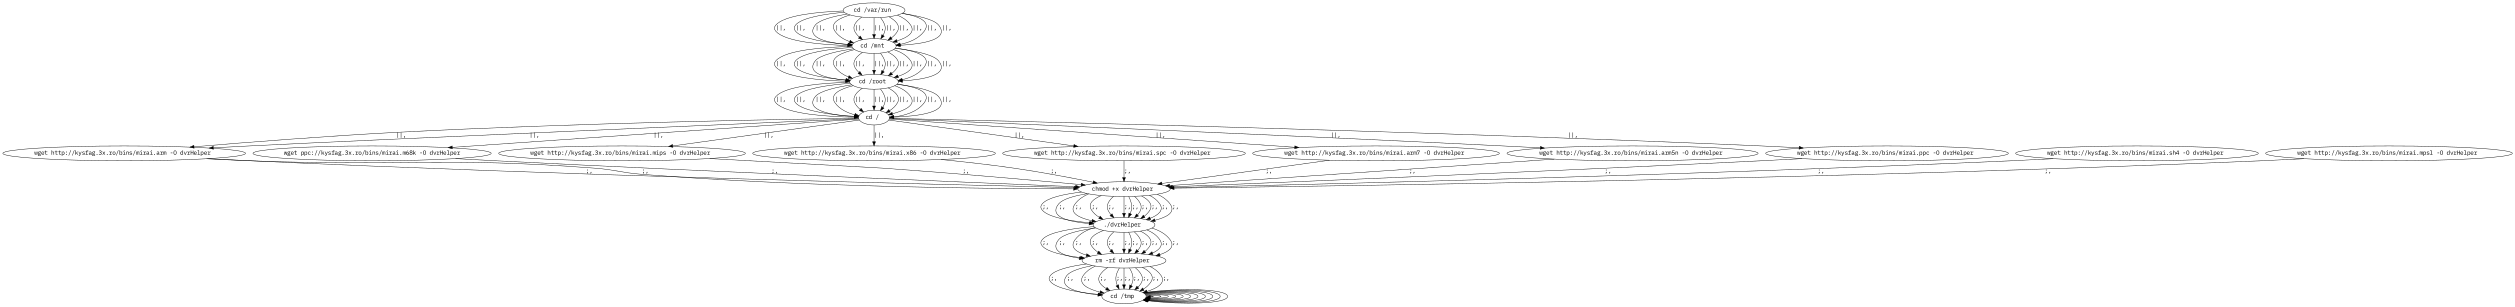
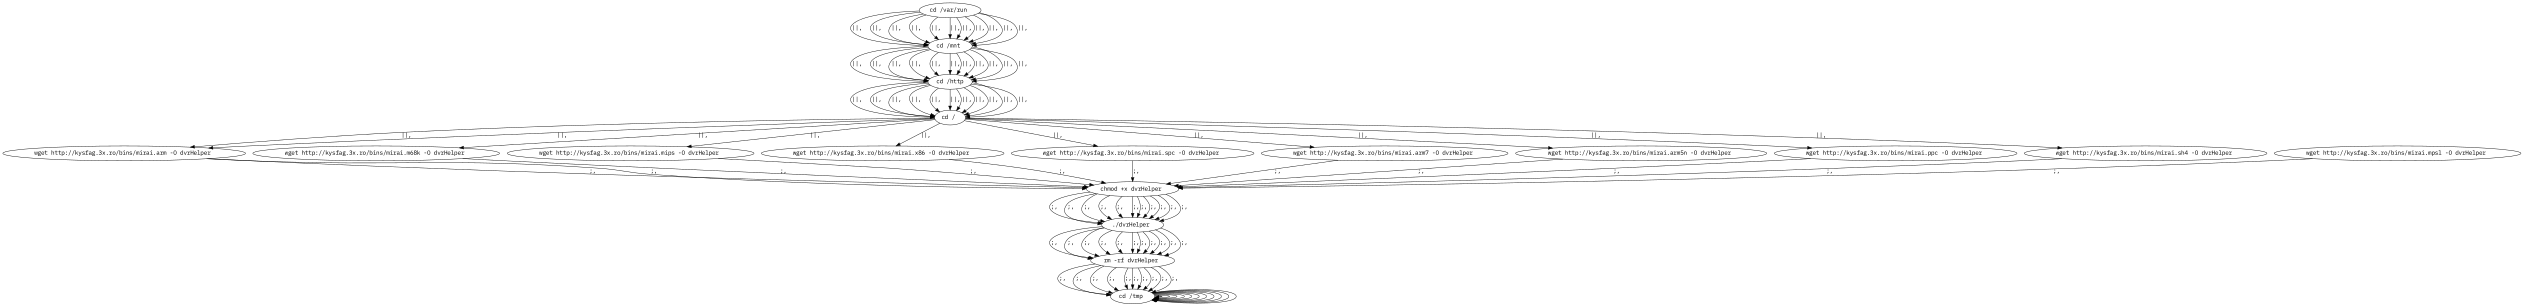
(874, 82) -> (950, 82)
none -> (1512, 129)
(372, 153) -> (376, 153)
